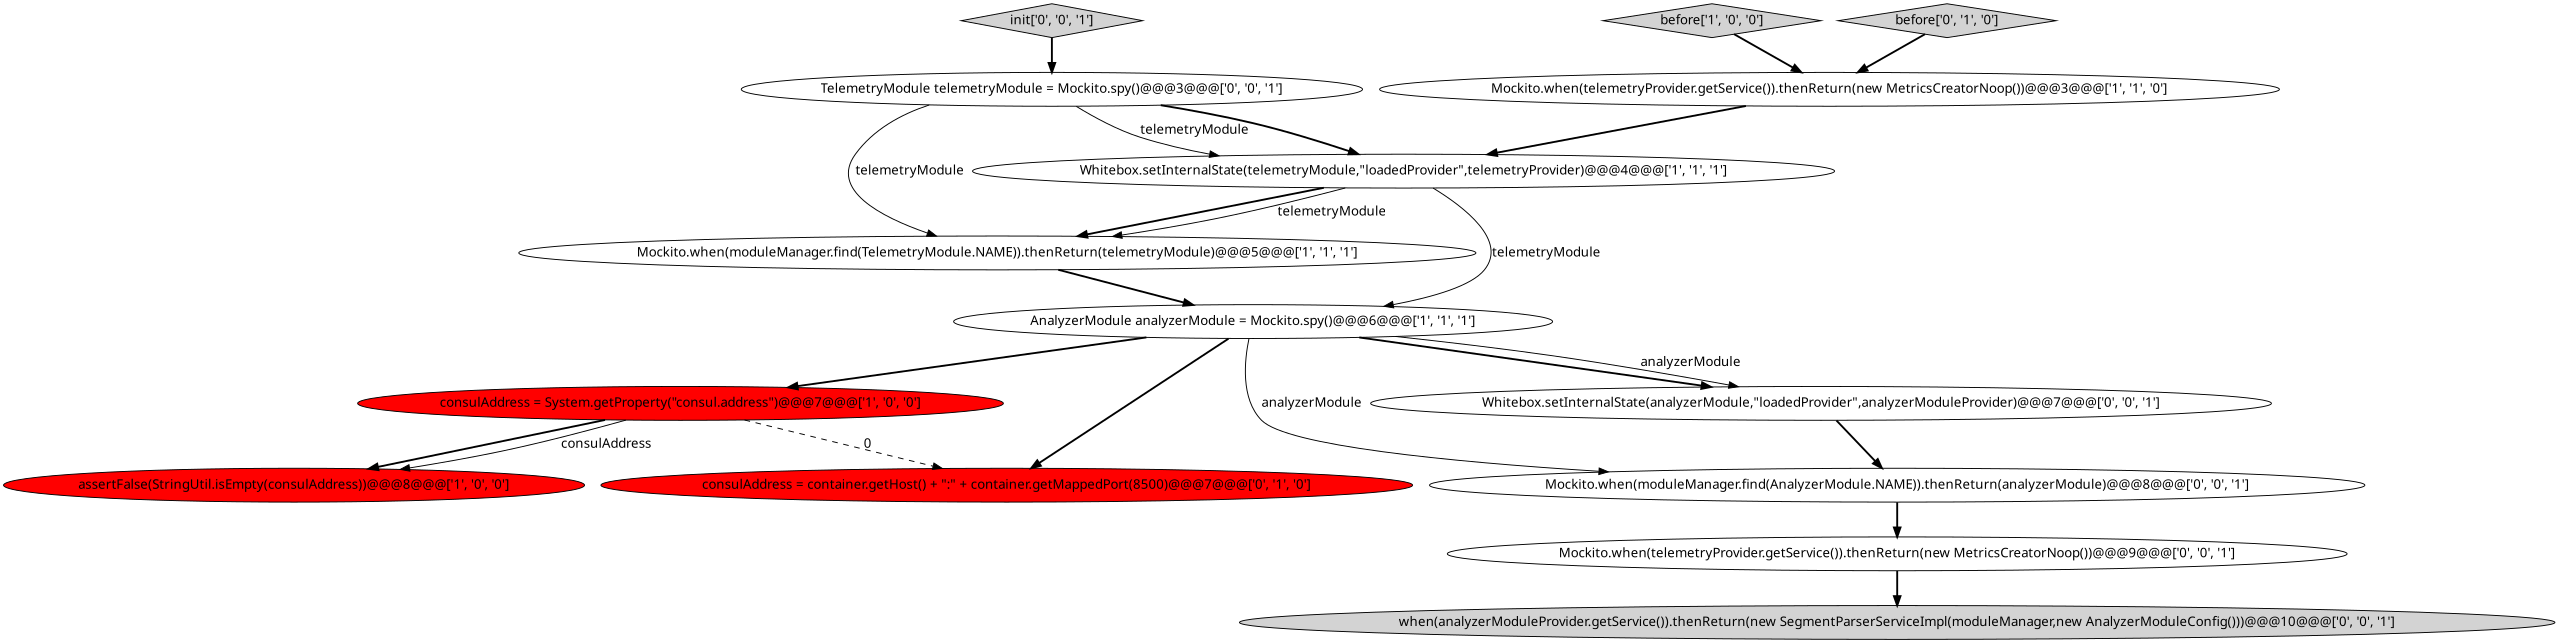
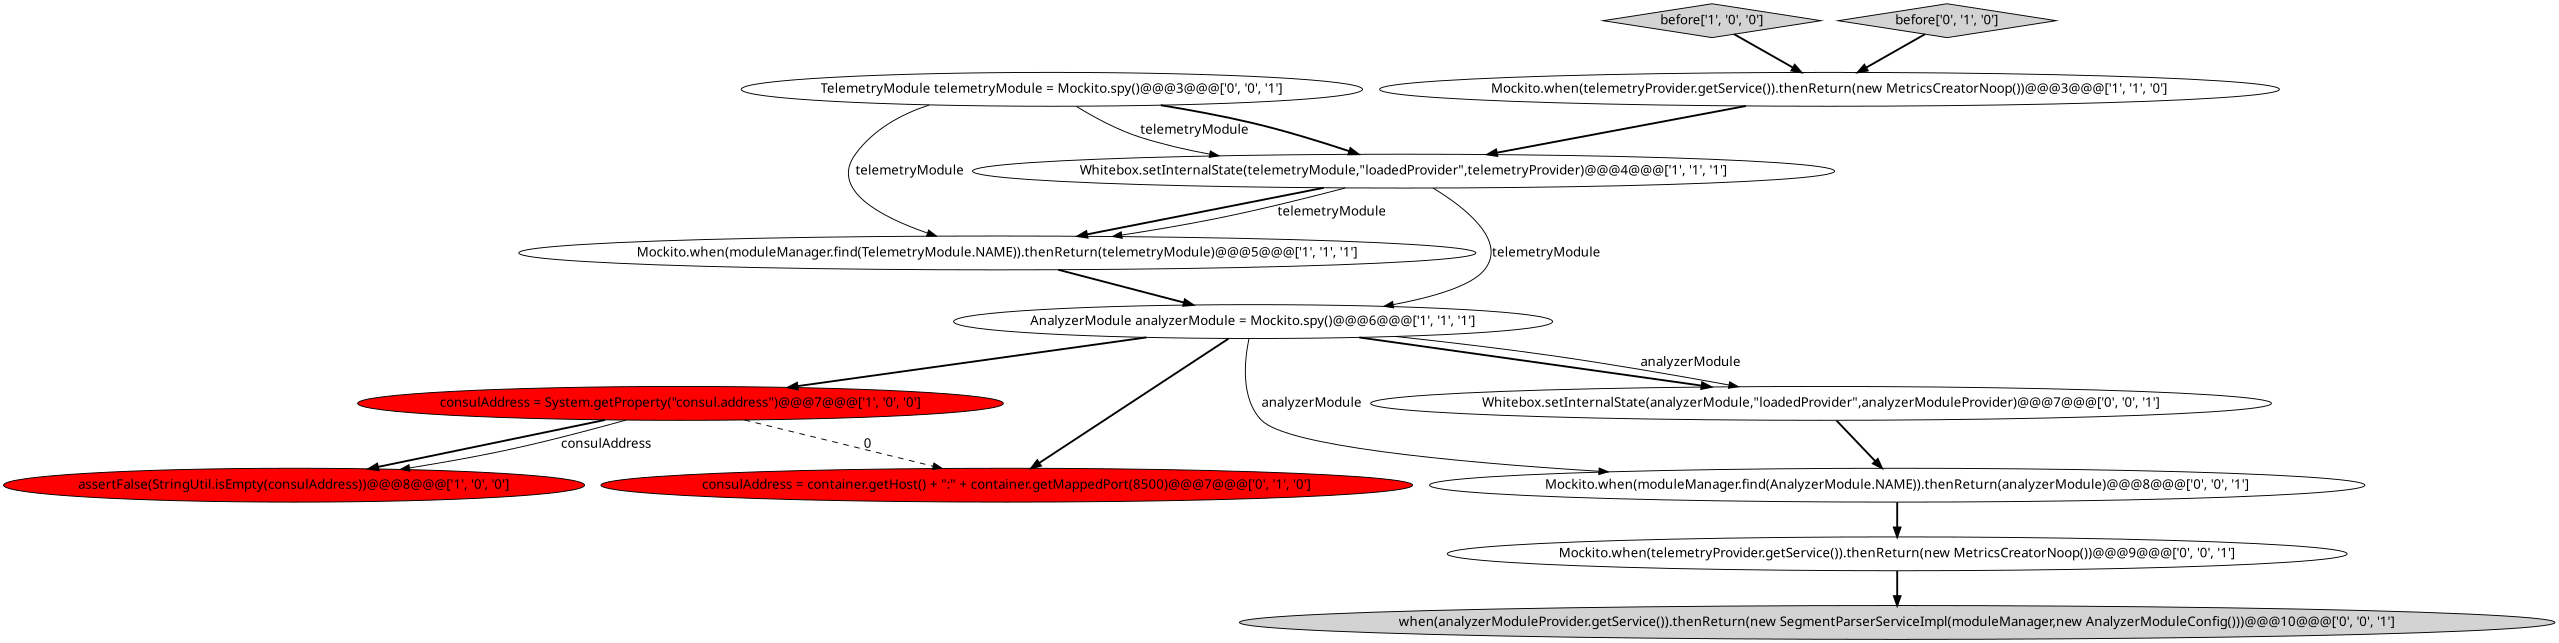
(1052, 21) -> none
